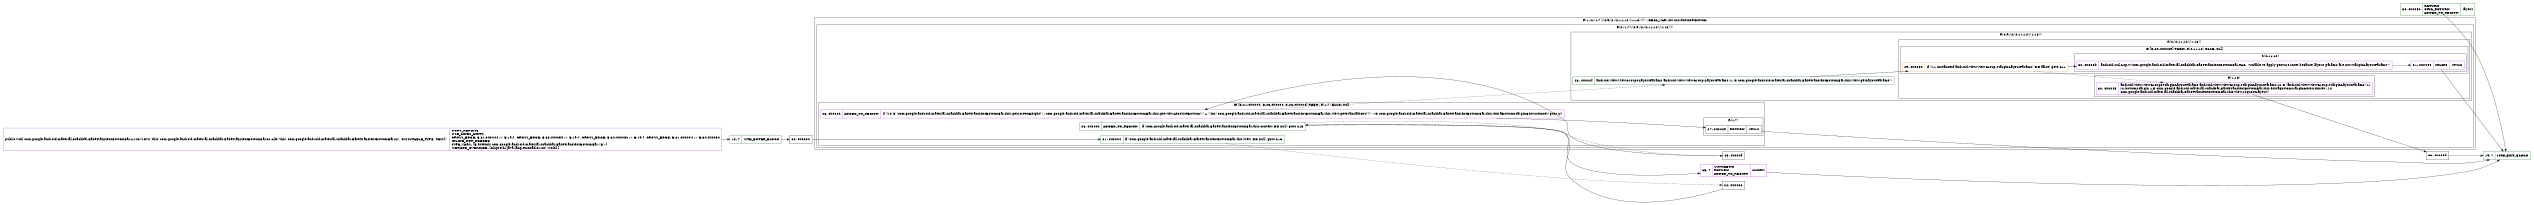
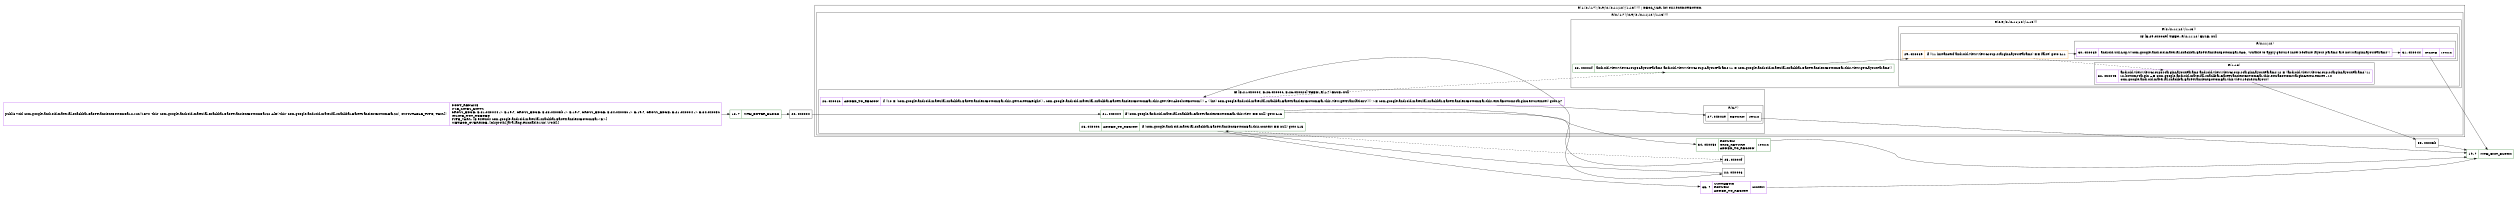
(2468, 9) -> (1764, 145)
none -> (1491, 111)
(1733, 120) -> (1733, 108)
(1472, 171) -> (1513, 114)
